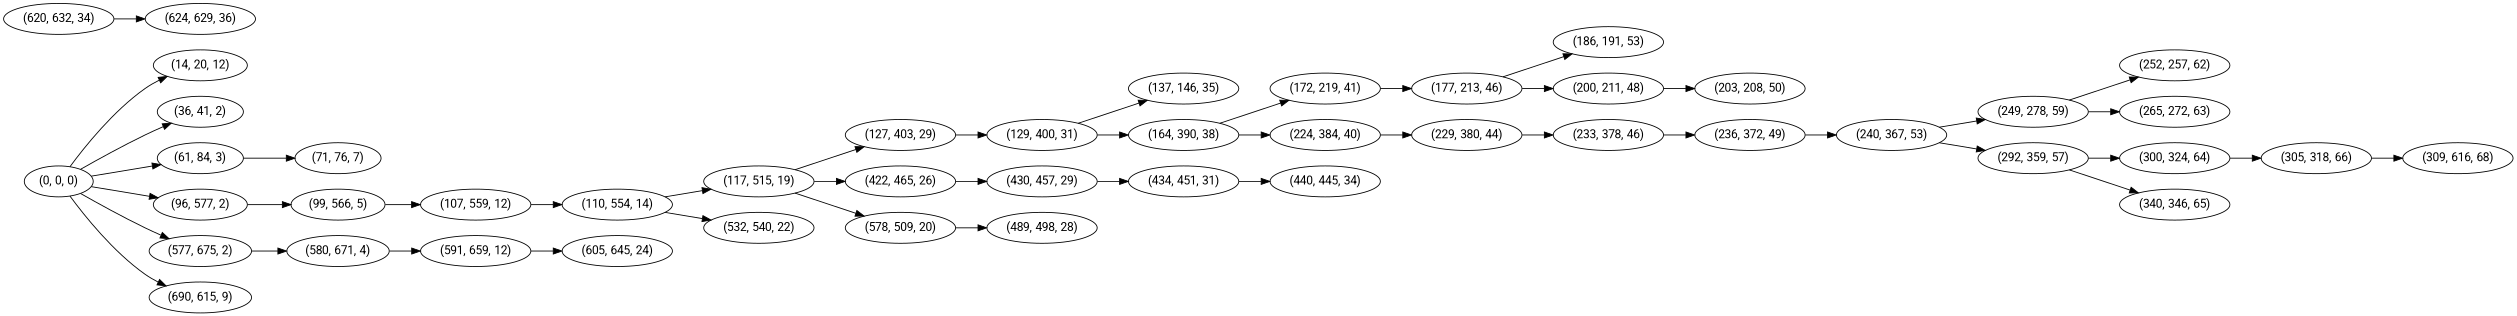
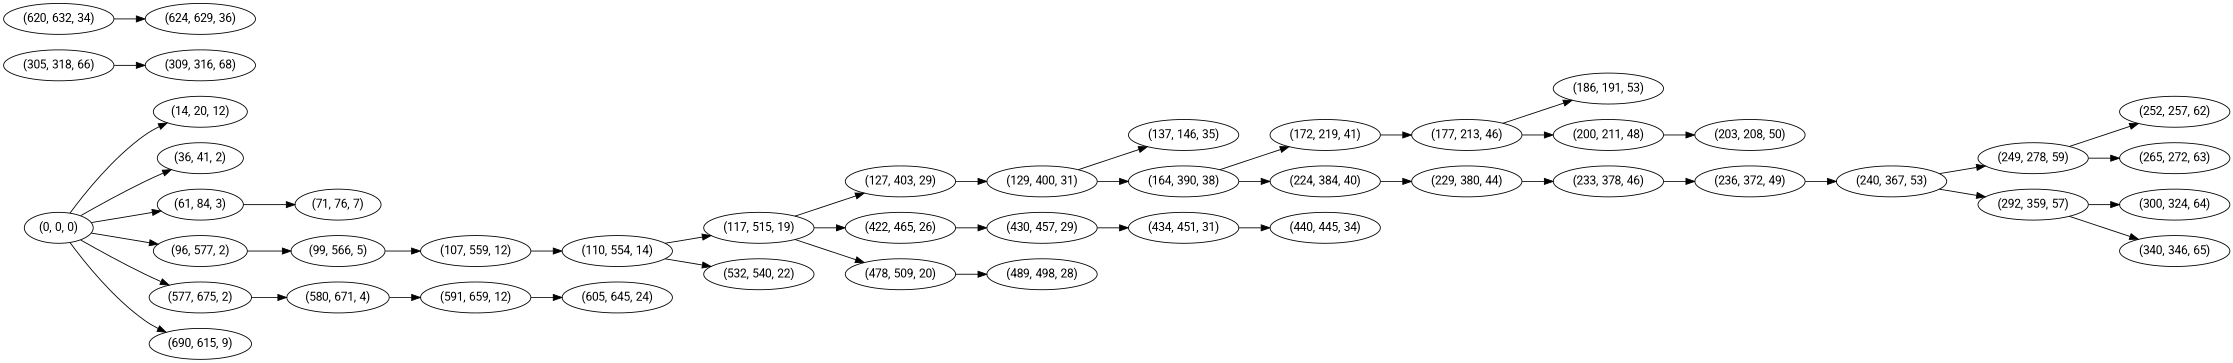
(2241, 158) -> none
(2458, 158) -> (200, 65)
(900, 228) -> (900, 274)
